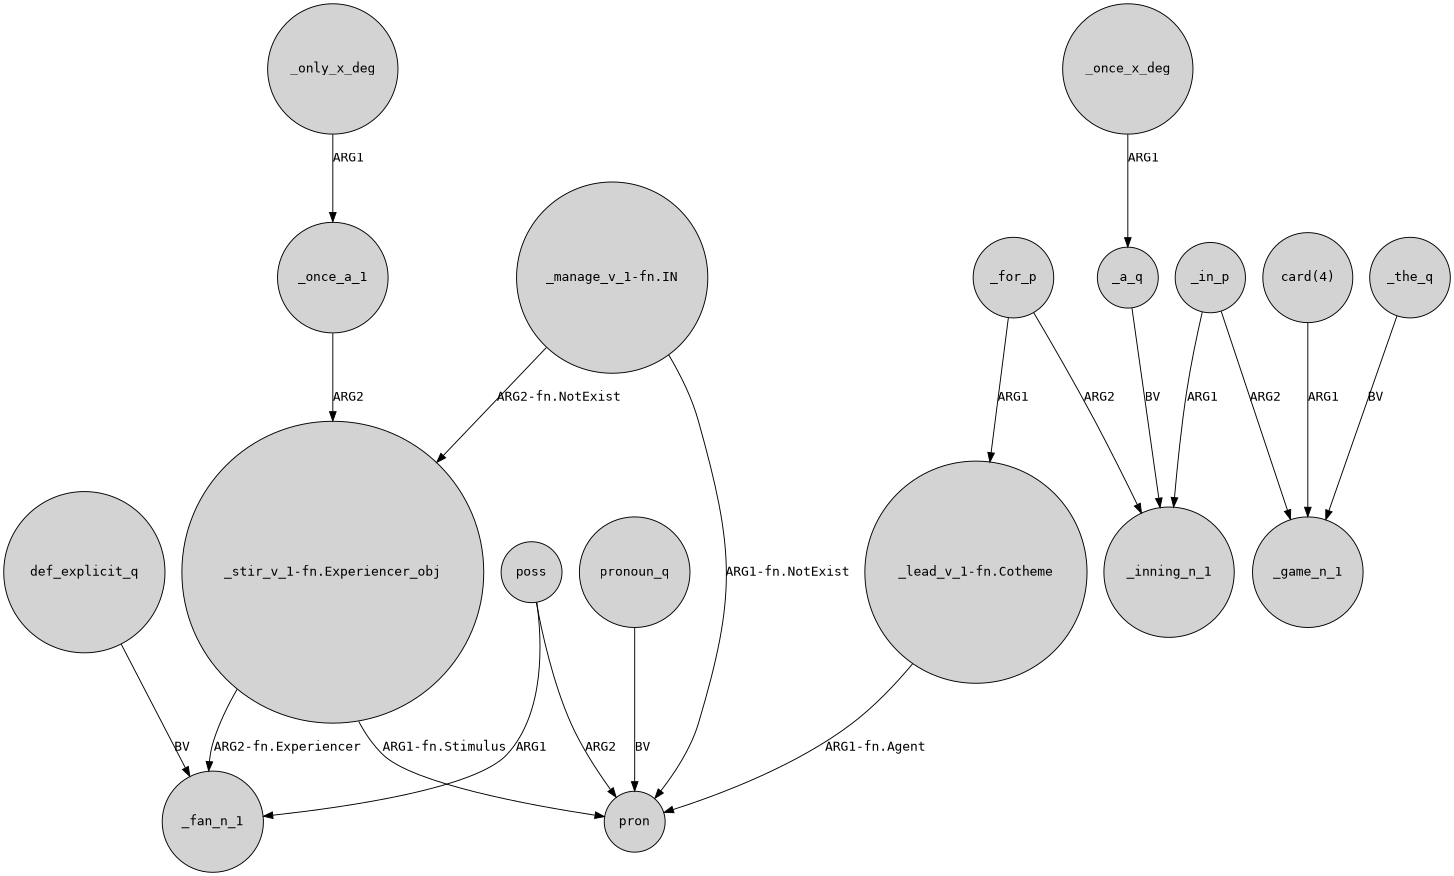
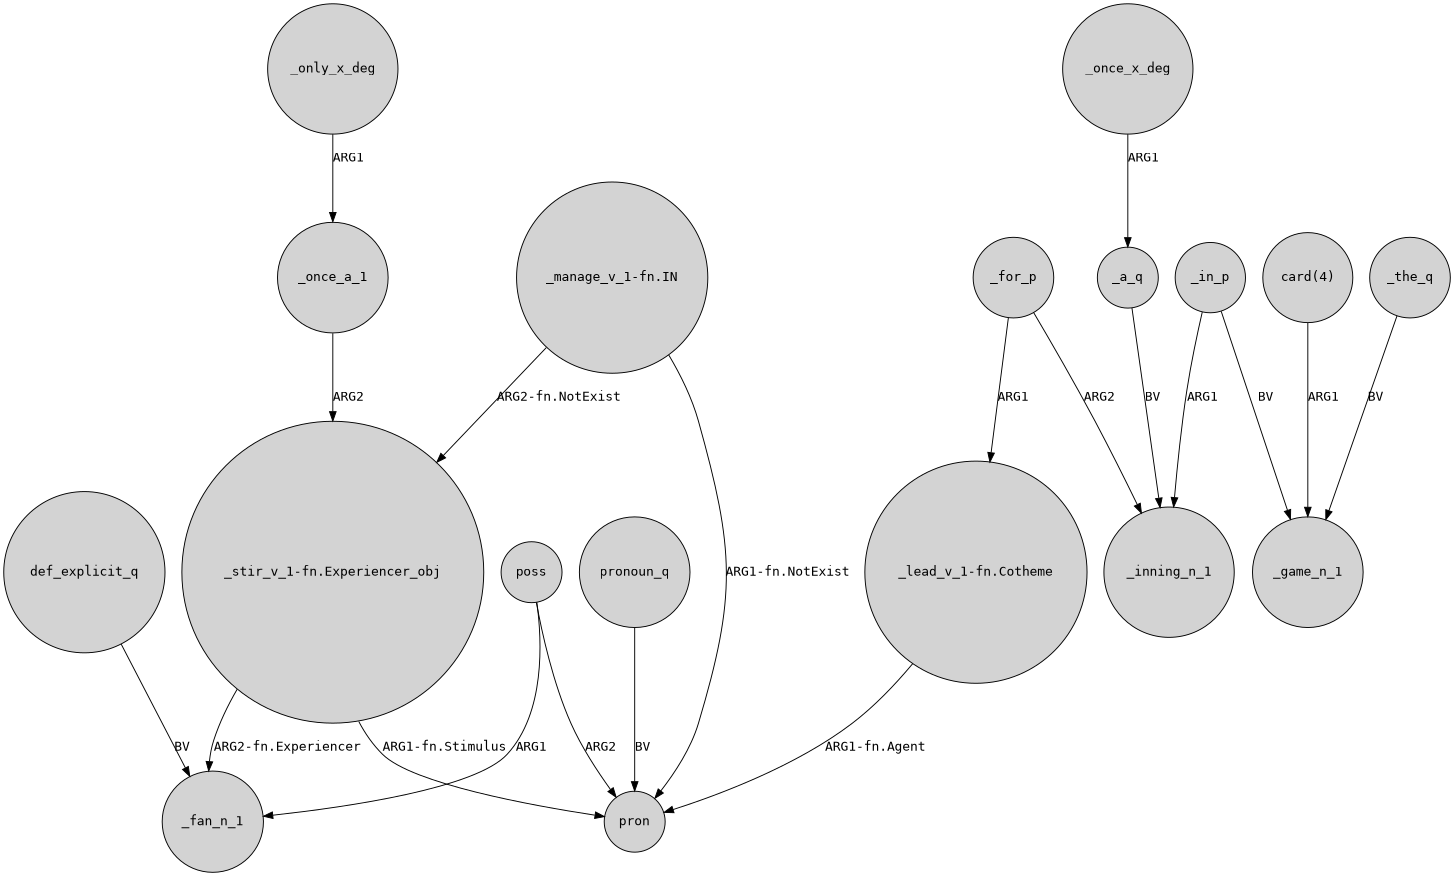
(1266, 397) -> (1266, 397)
